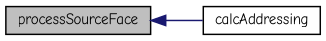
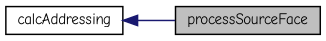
(184, 20) -> (156, 20)
